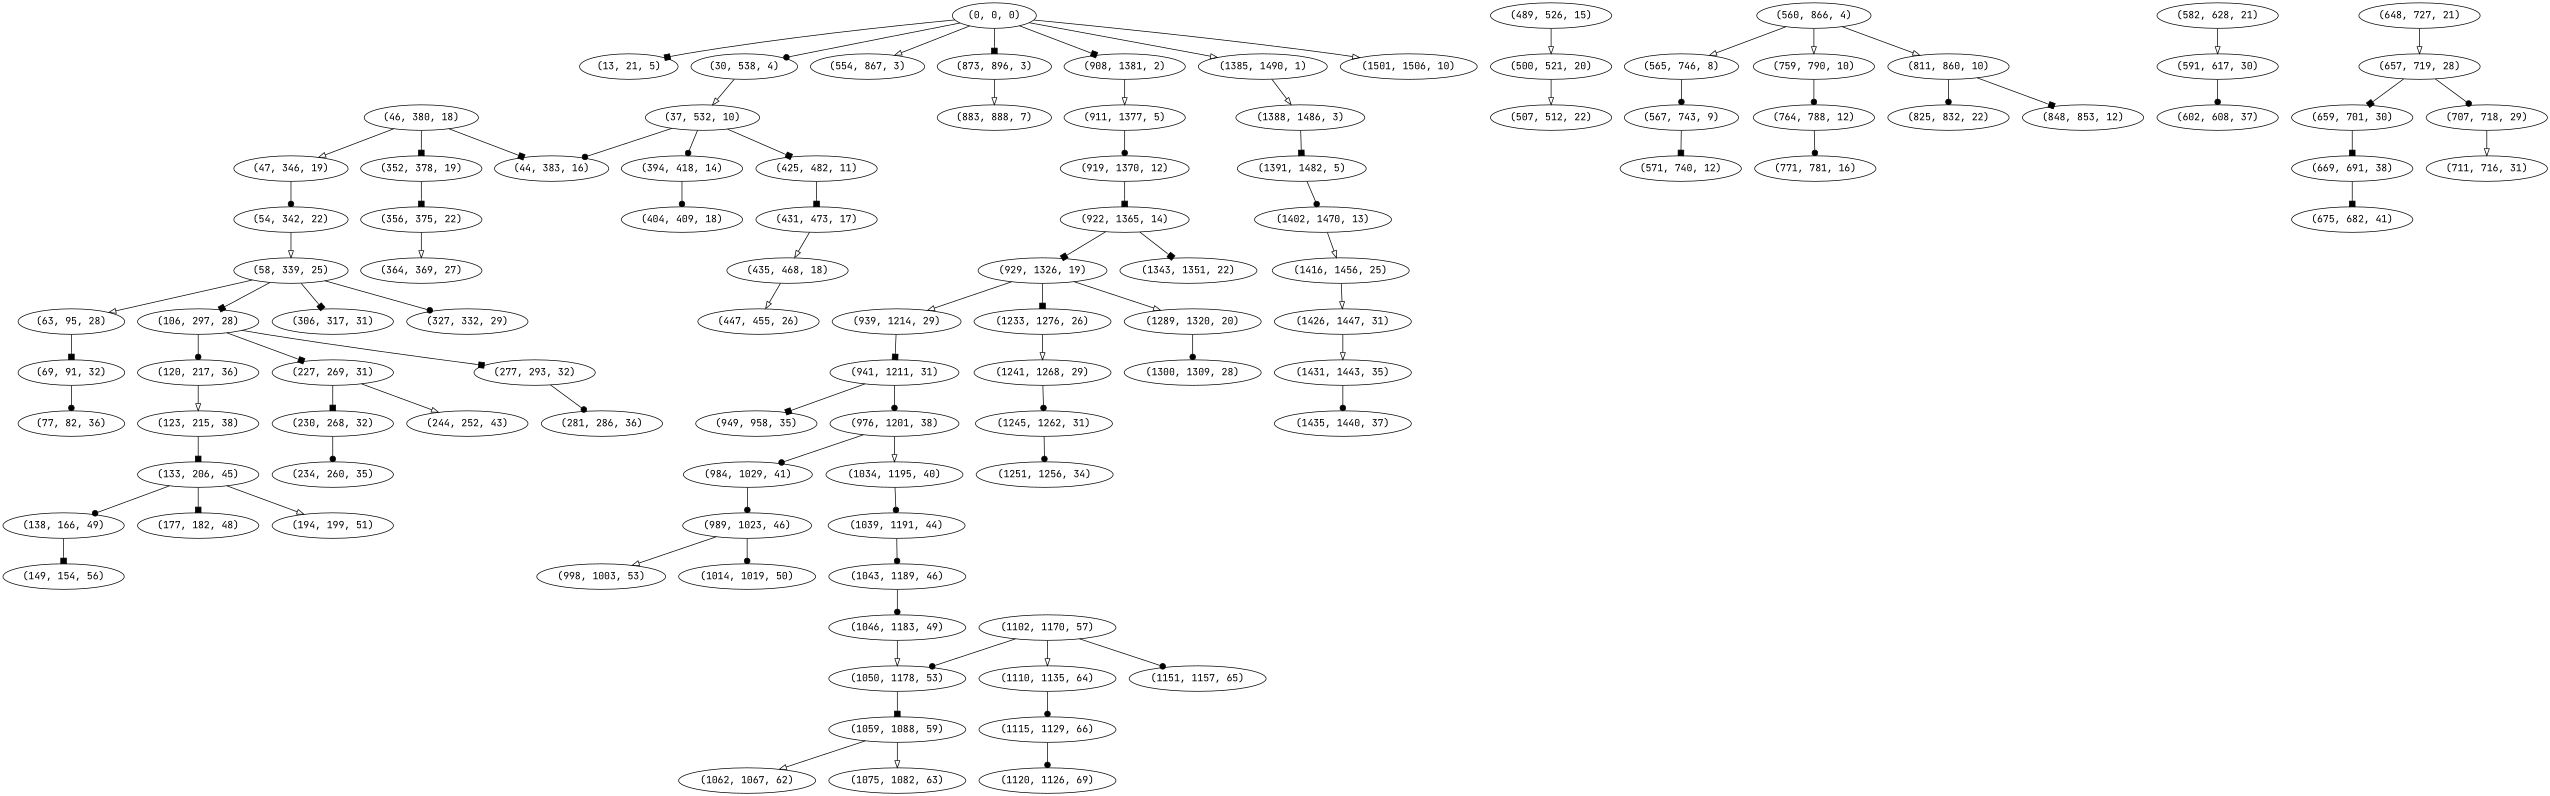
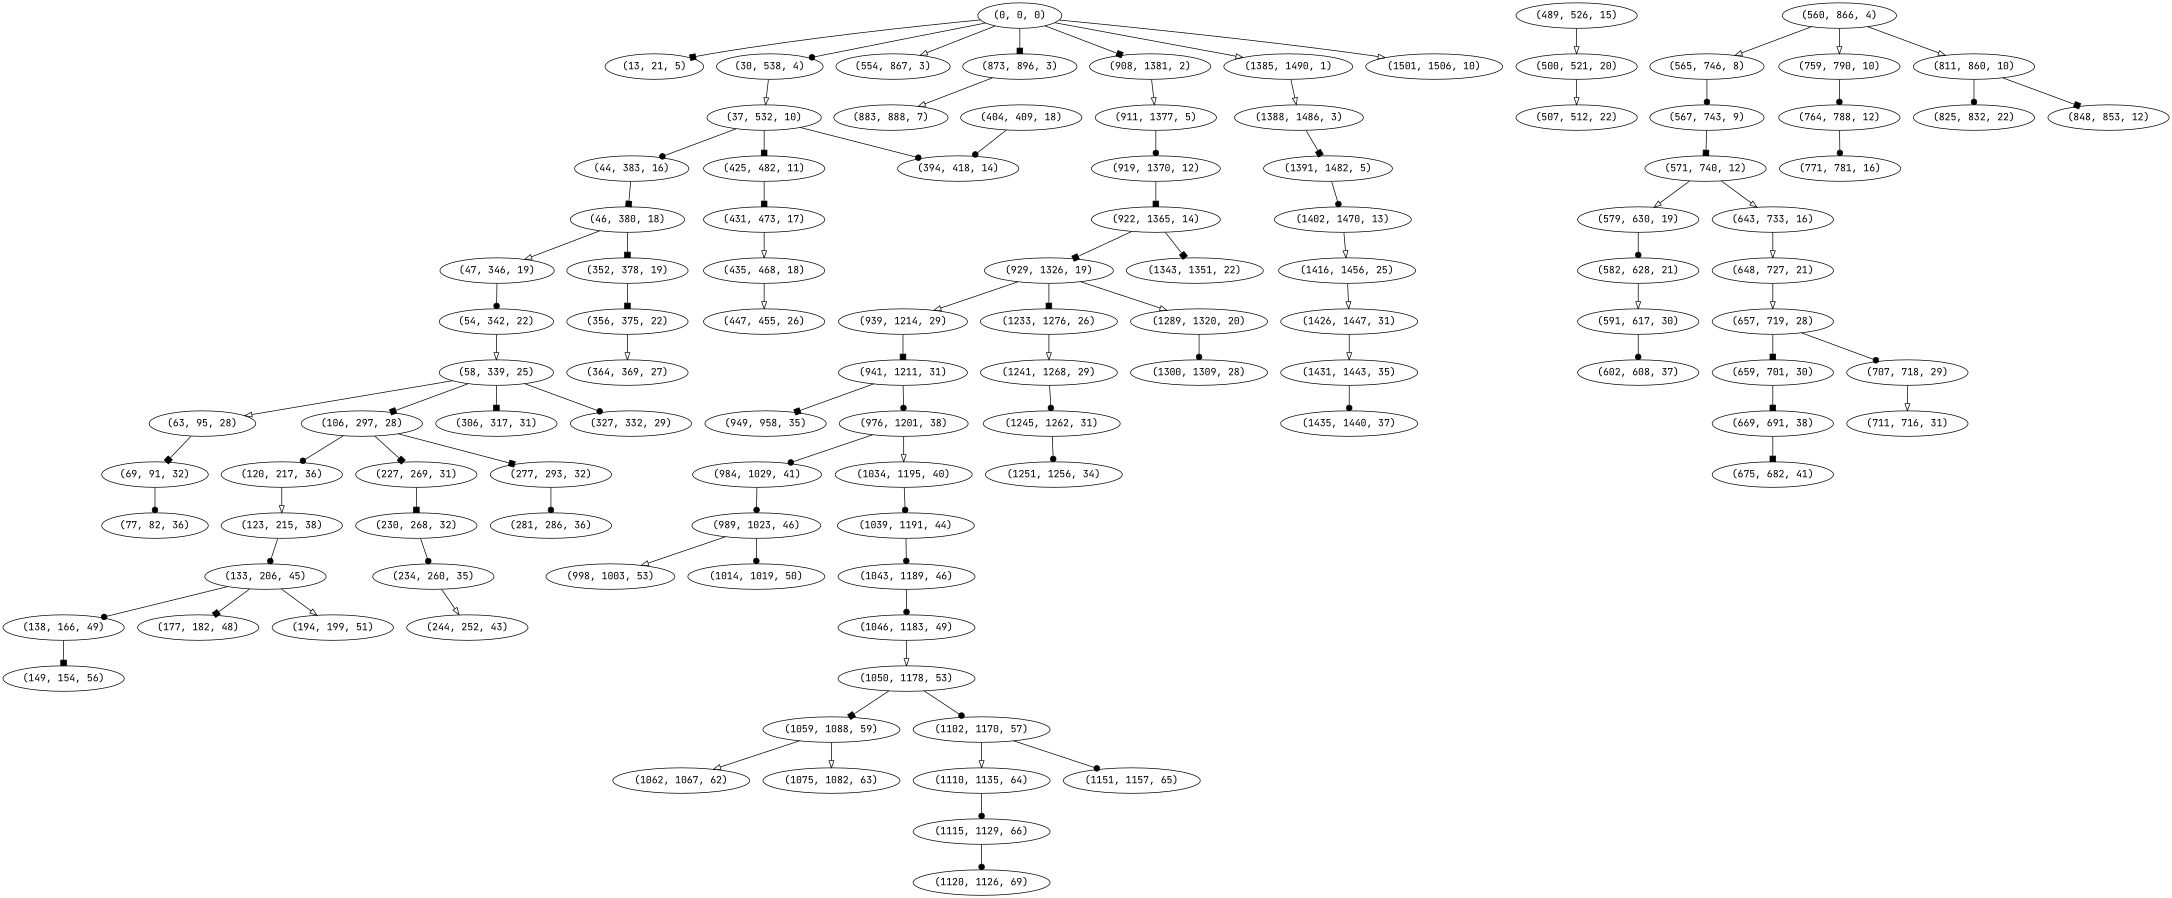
(483, 142) -> (630, 191)
(682, 191) -> (992, 141)
none -> (1638, 220)
none -> (1773, 220)
(397, 397) -> (448, 599)
(198, 446) -> (275, 548)
(975, 652) -> (941, 702)
